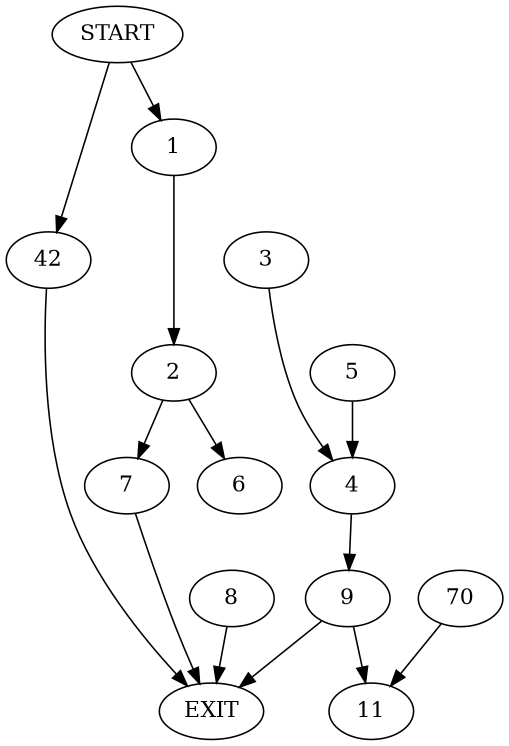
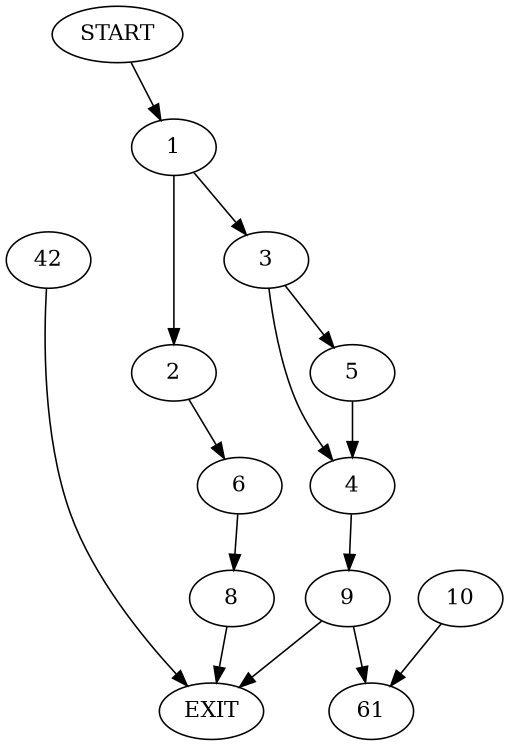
(85, 140) -> none
none -> (215, 197)
none -> (305, 310)
(127, 486) -> none
none -> (236, 534)
(461, 598) -> (461, 598)
(371, 711) -> (371, 711)
